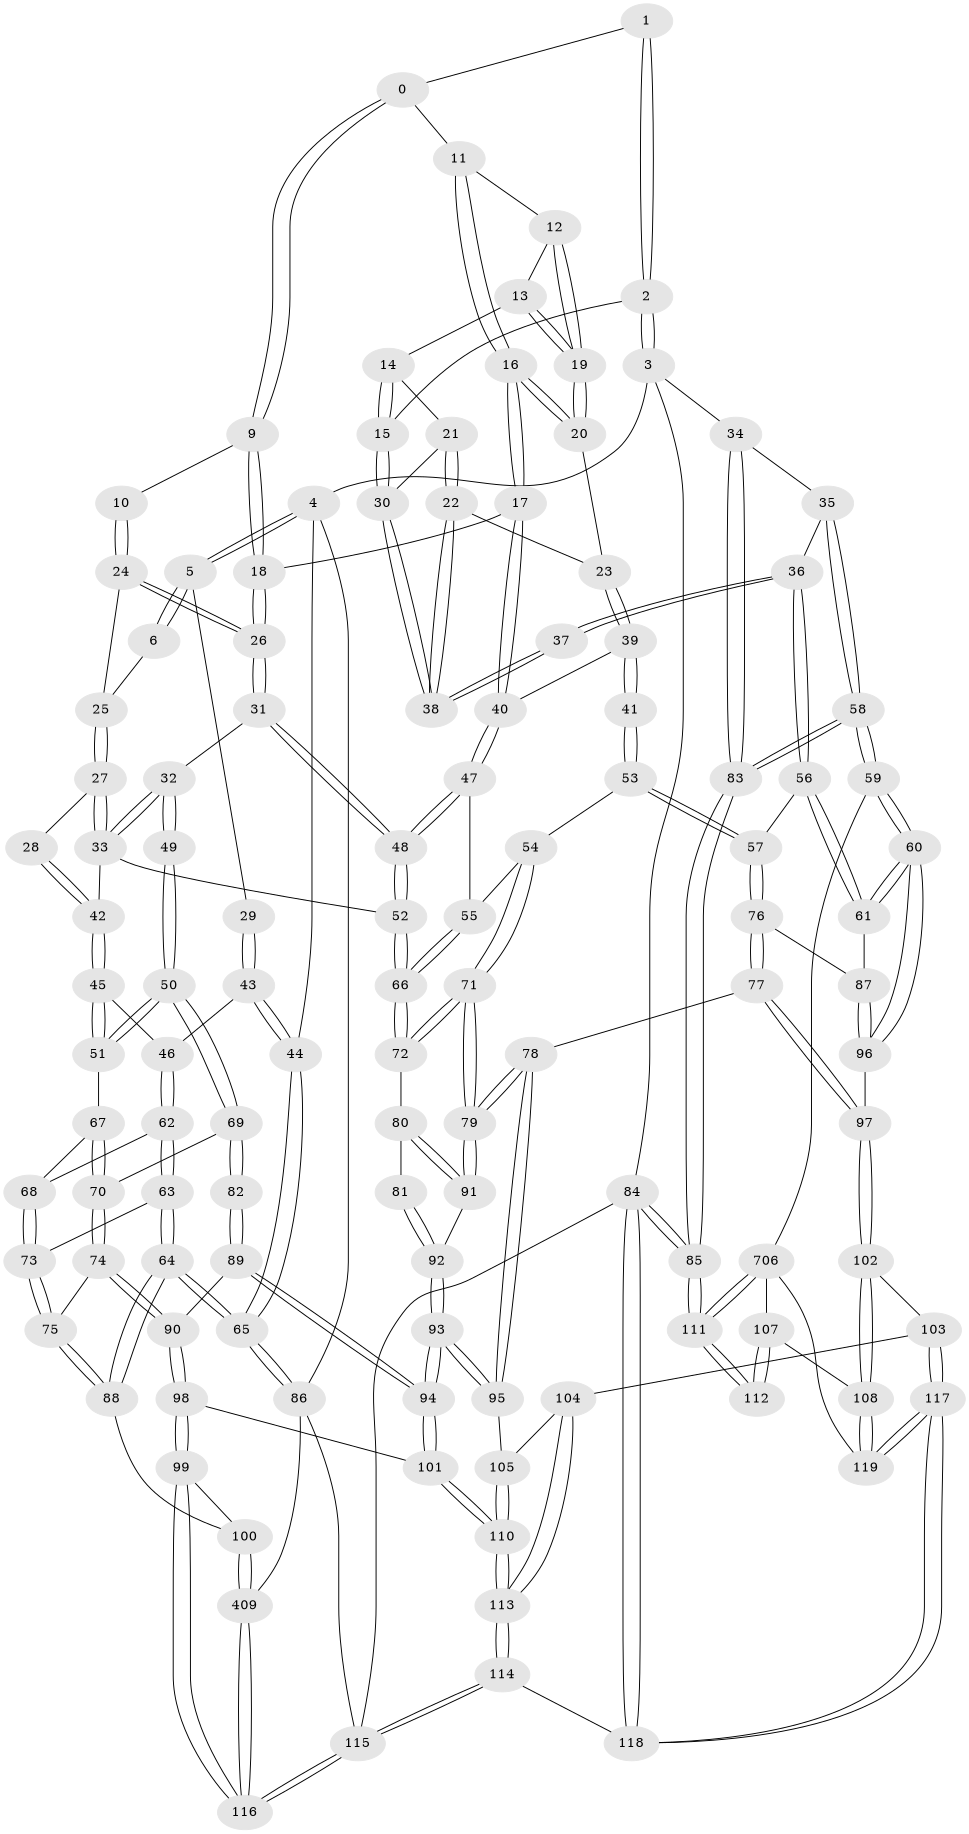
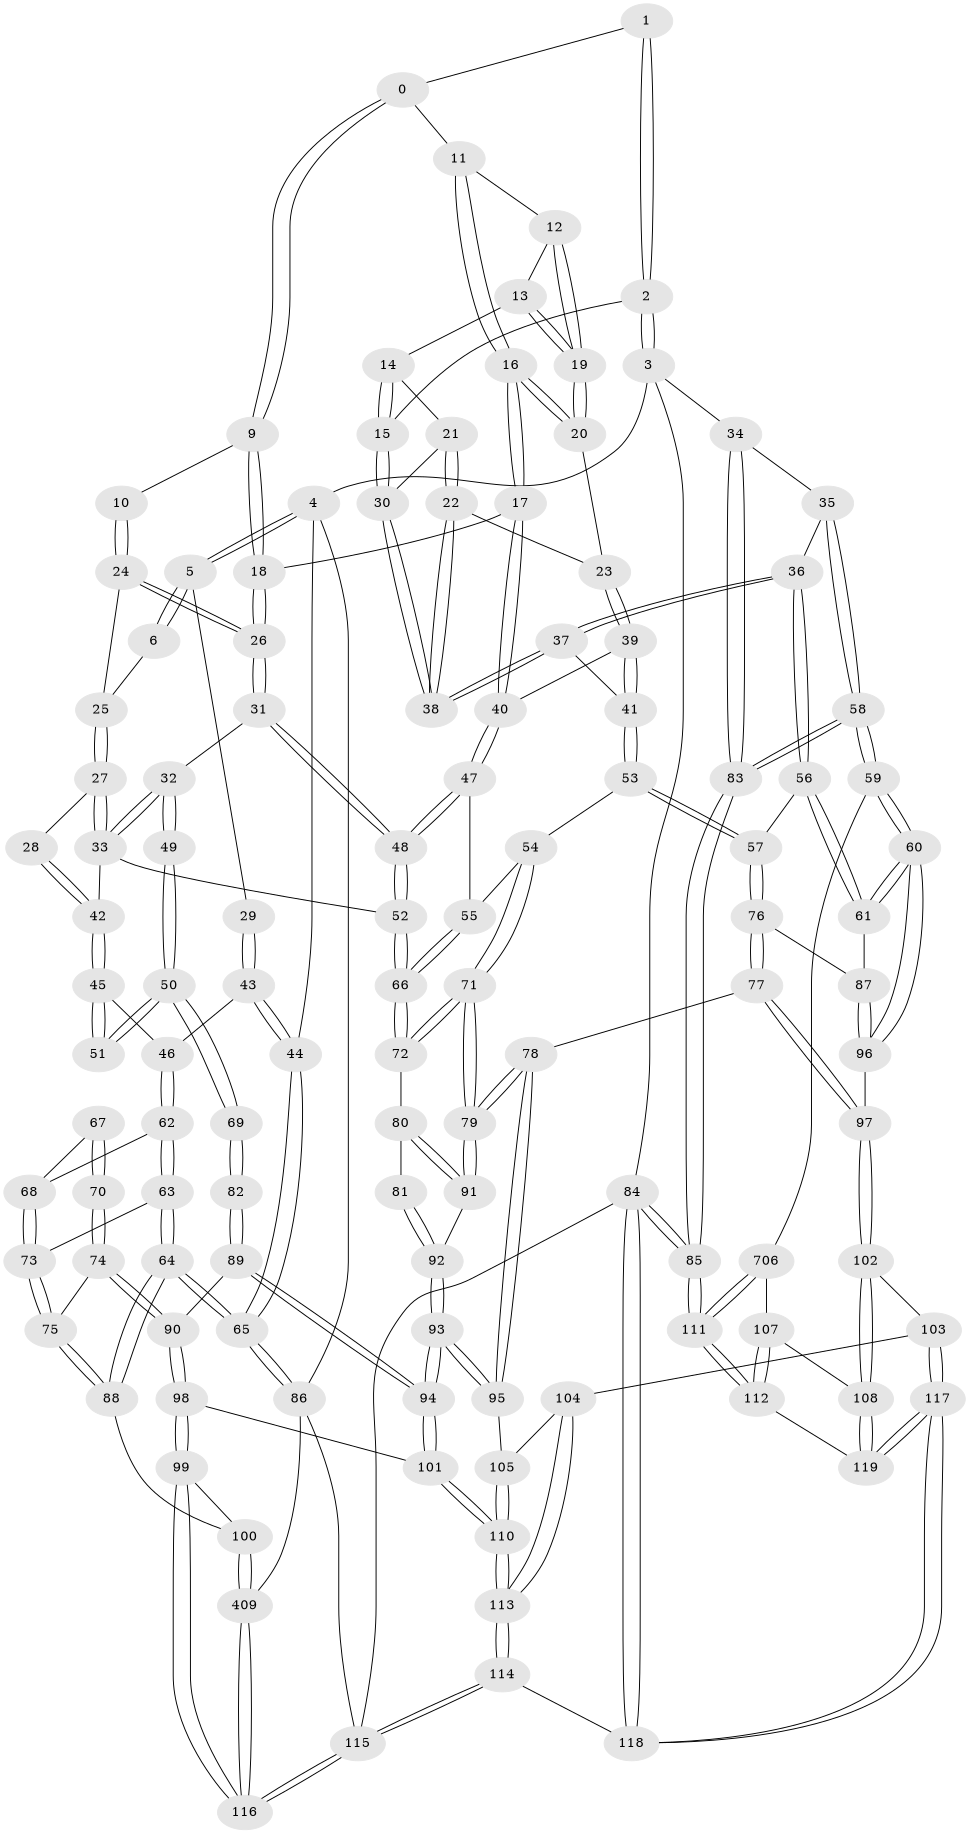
none -> (596, 675)
(99, 1089) -> none
(168, 1158) -> none
(817, 1374) -> (811, 1433)
